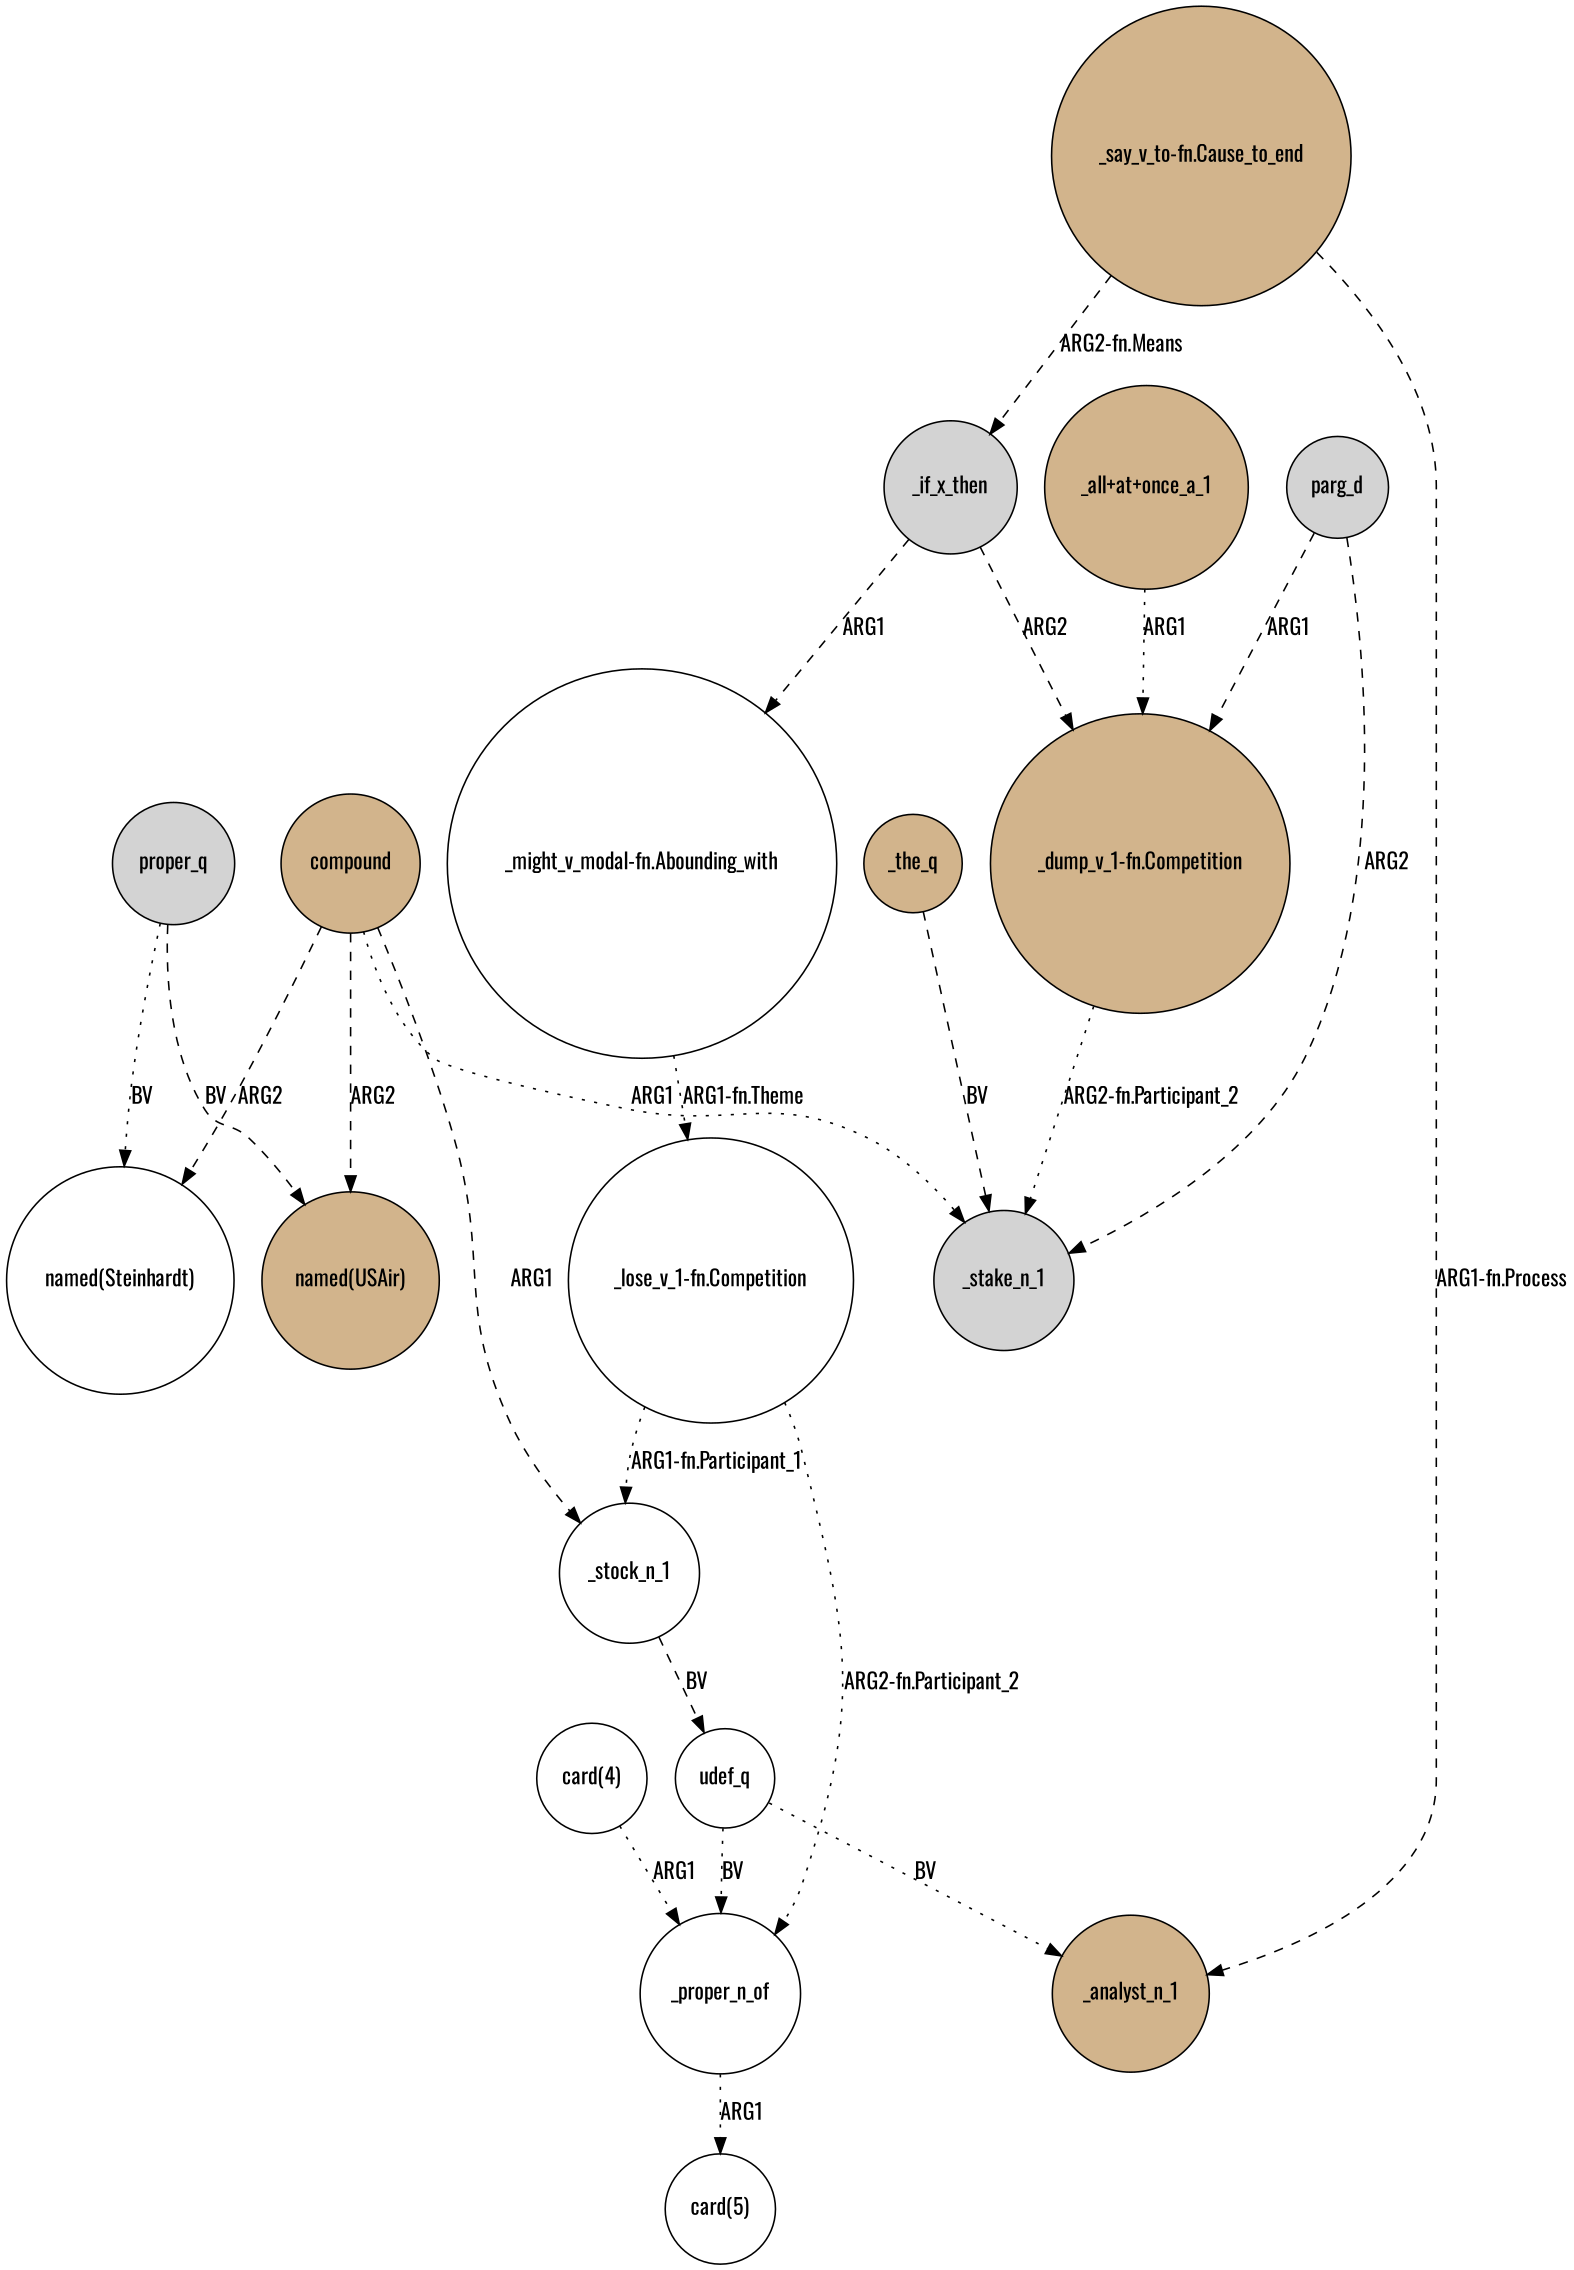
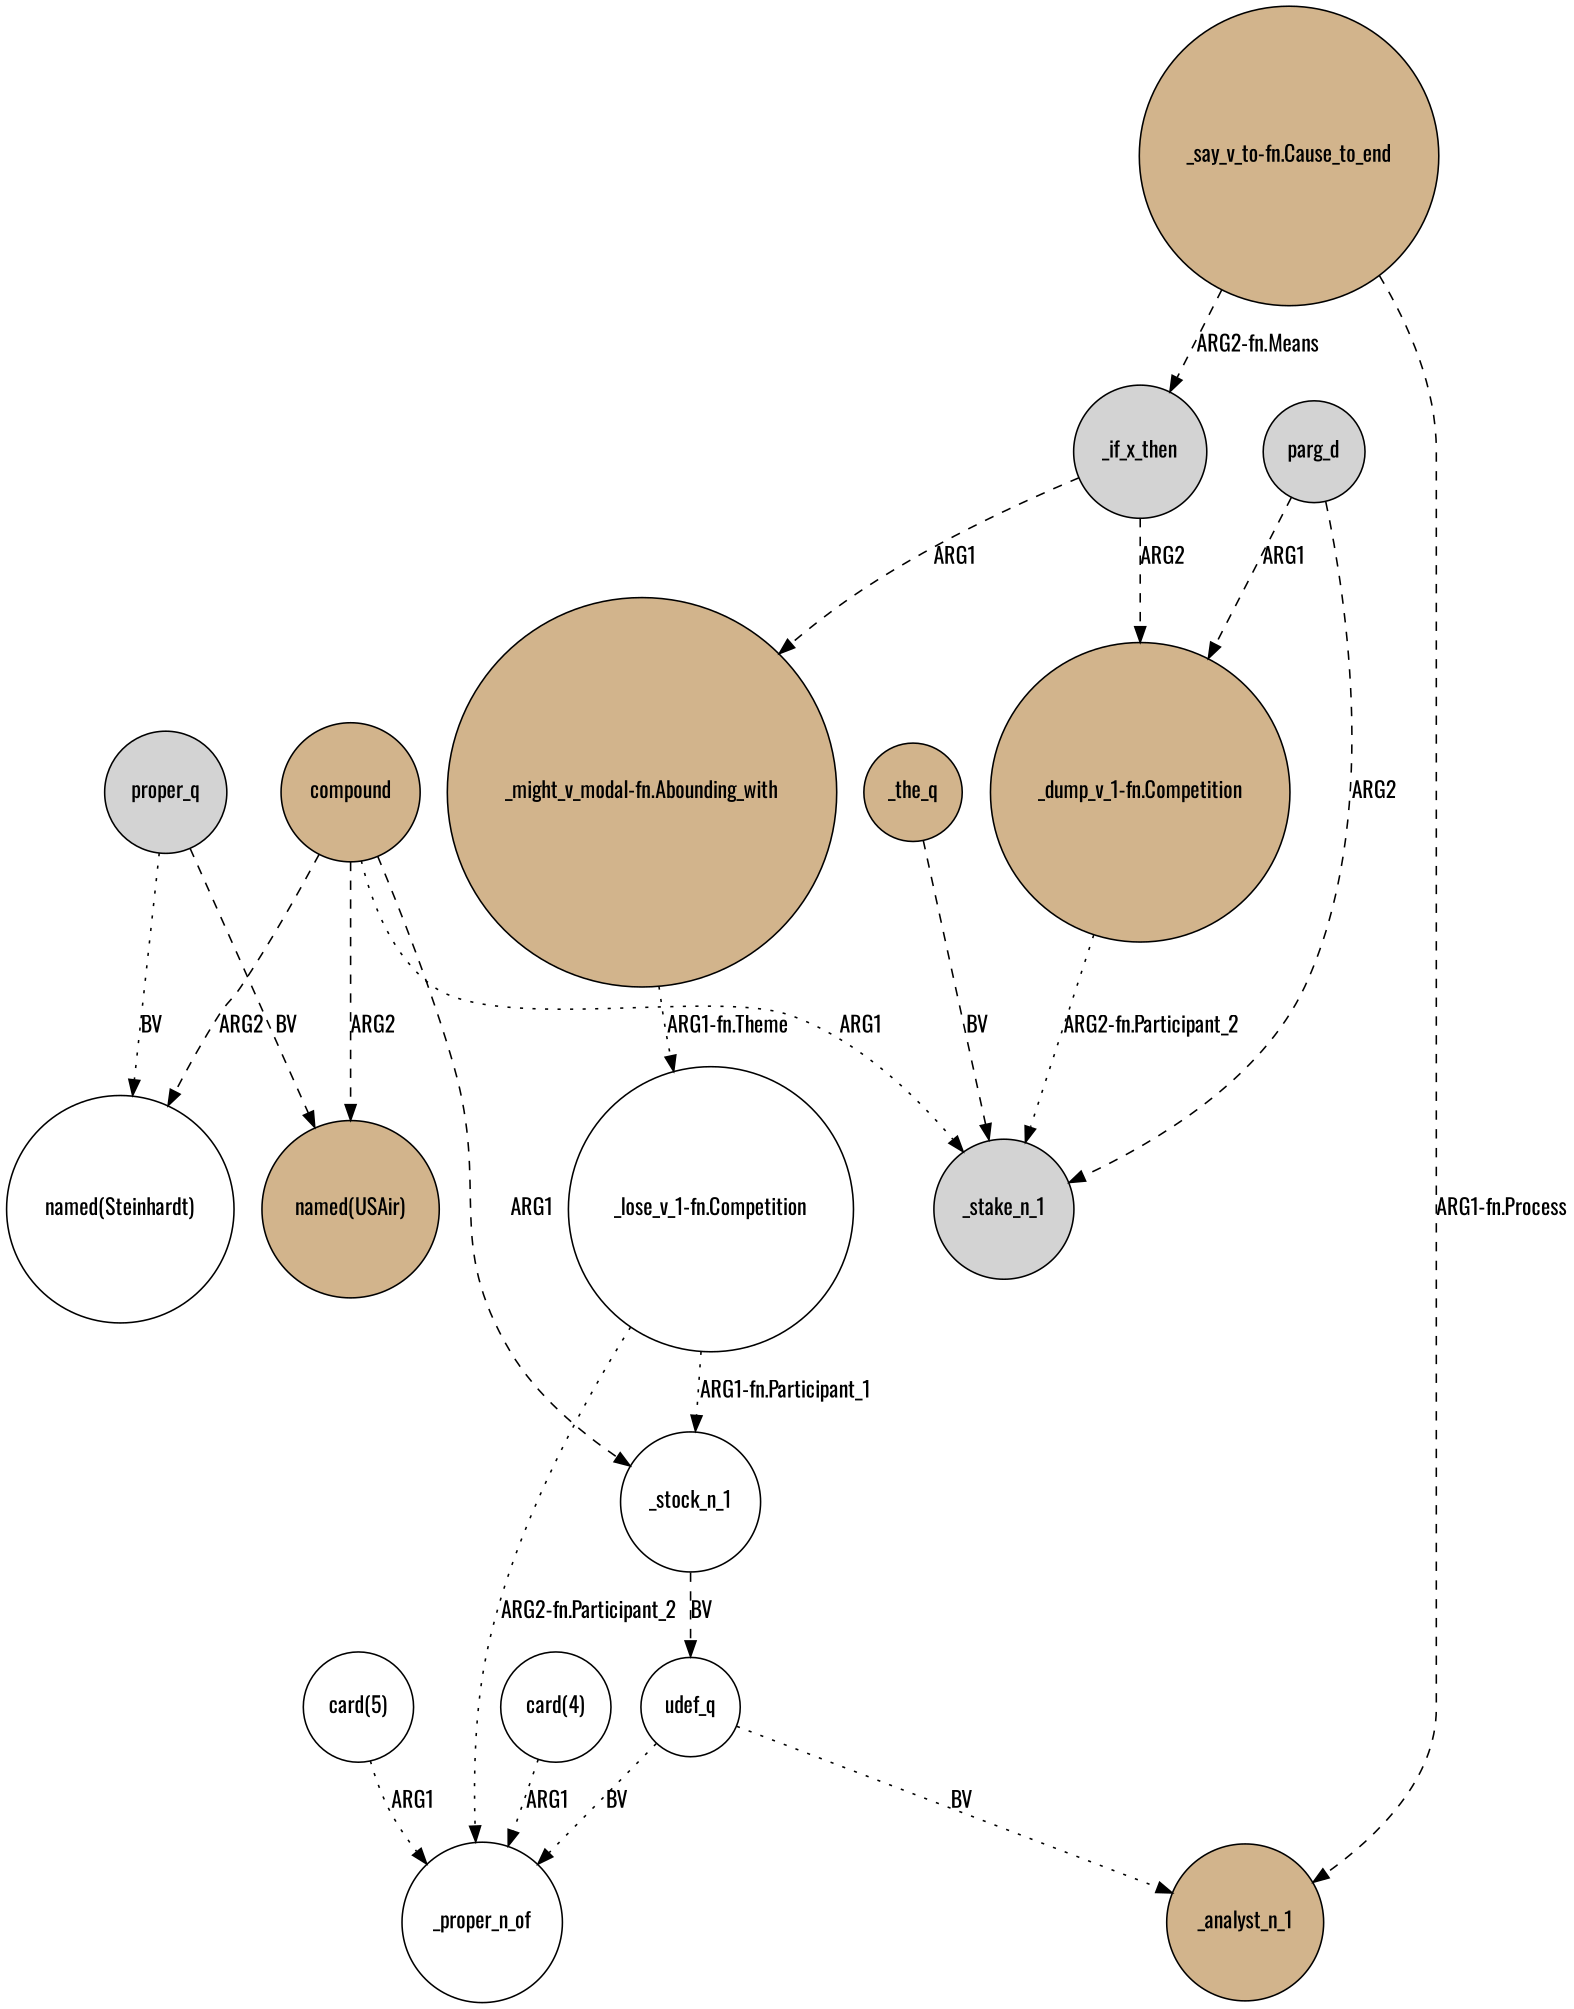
(1146, 487) -> none
(642, 864) -> (642, 792)
(720, 2106) -> (389, 1809)
